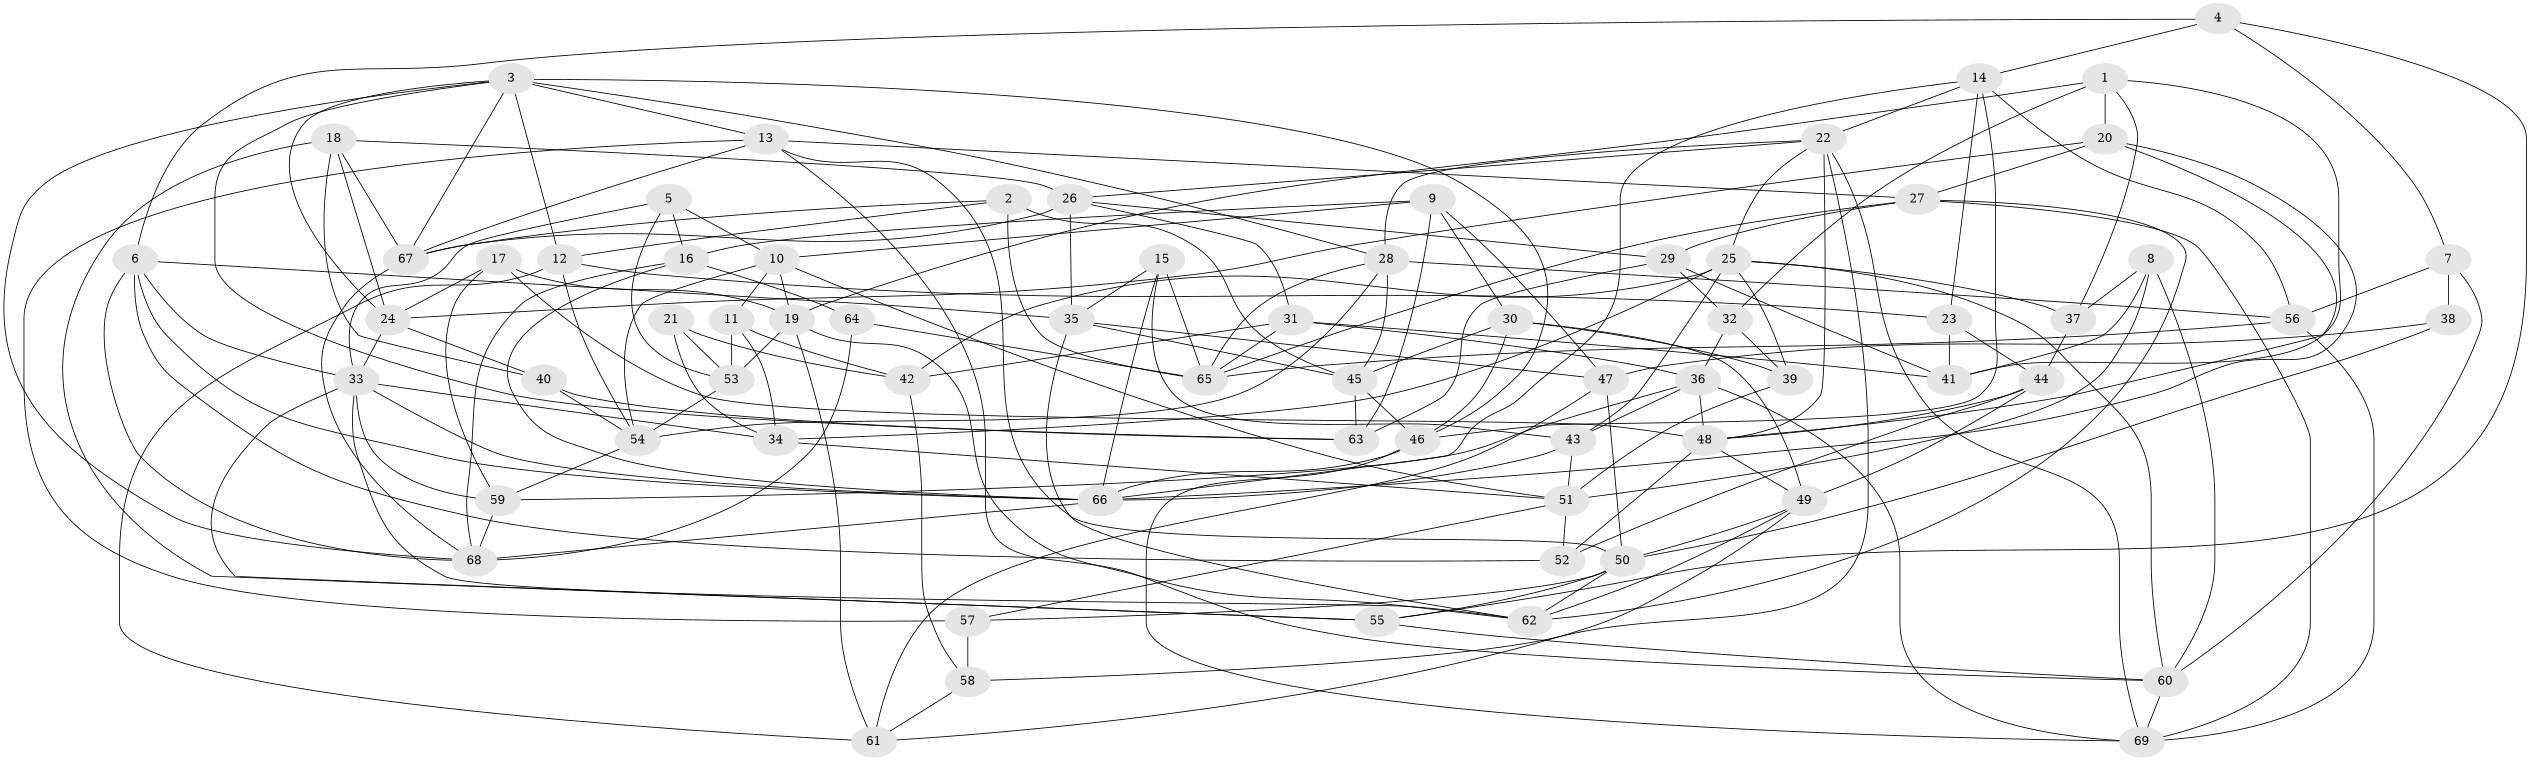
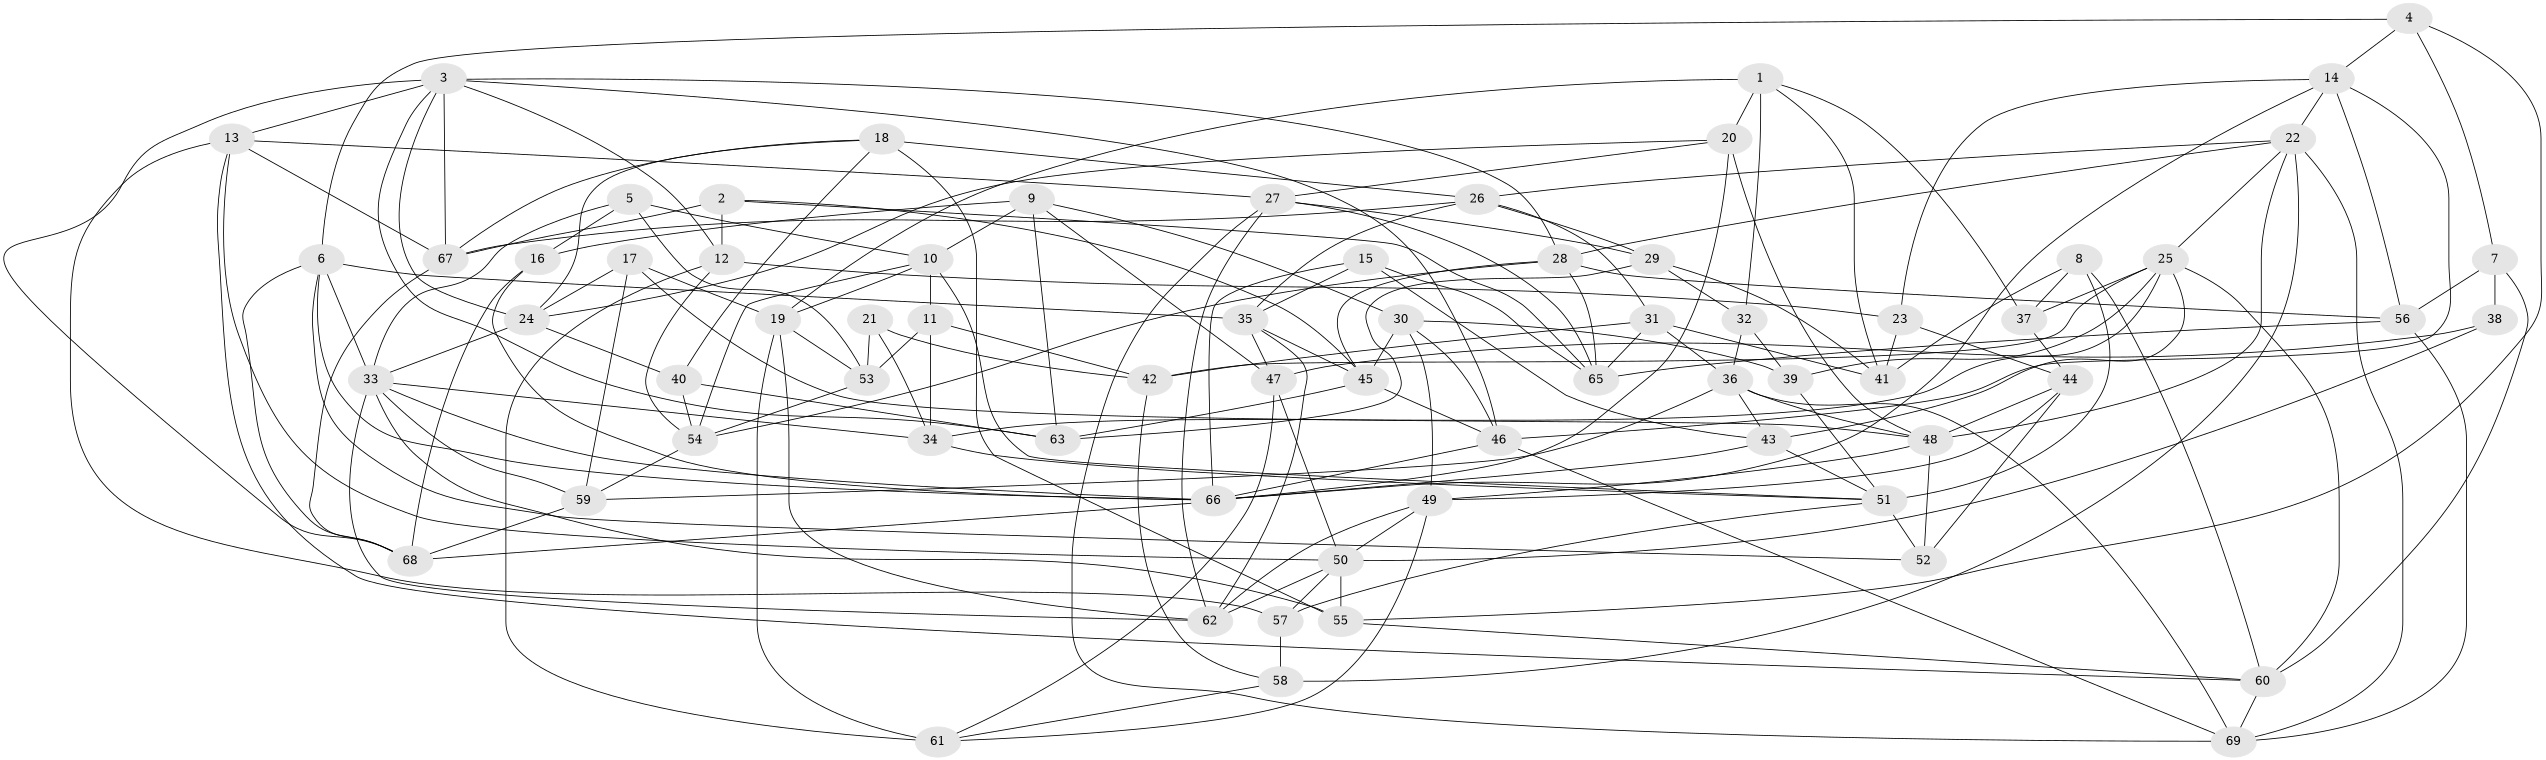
(852, 320) -> none
